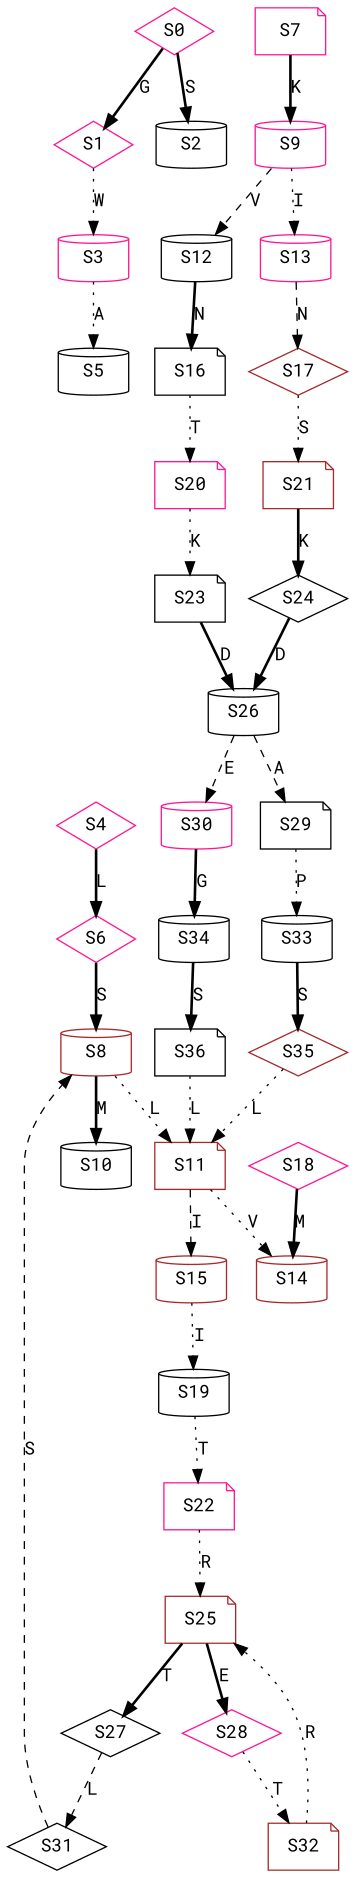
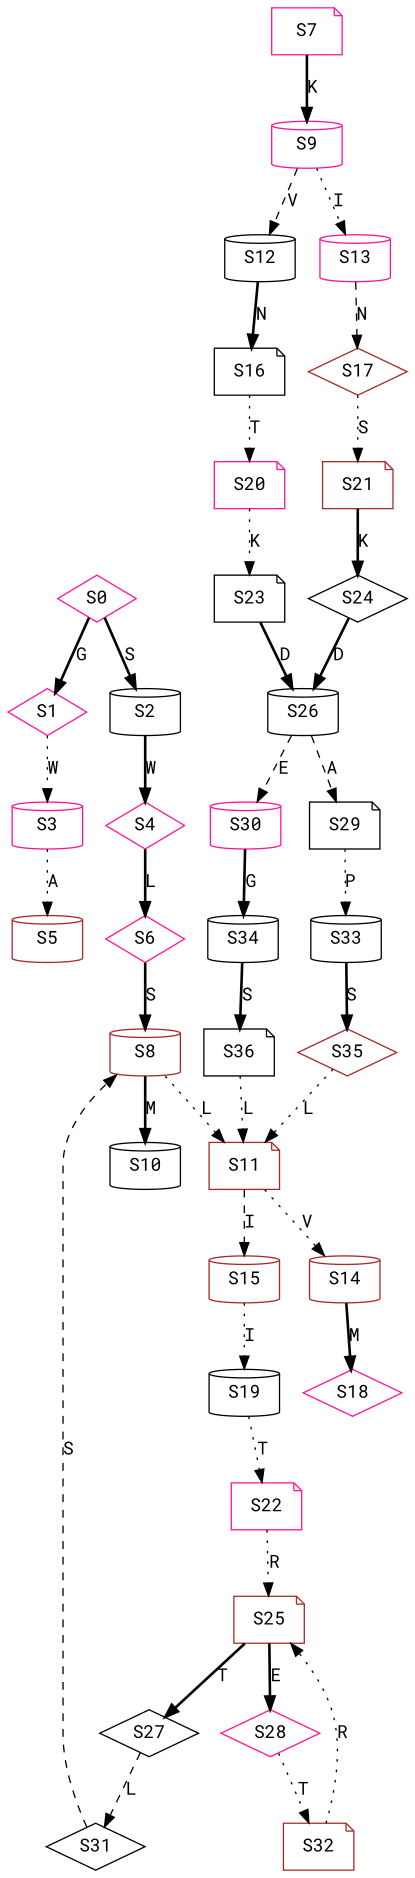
(93, 372) -> (47, 939)
none -> (145, 762)
(295, 1216) -> (348, 1330)
